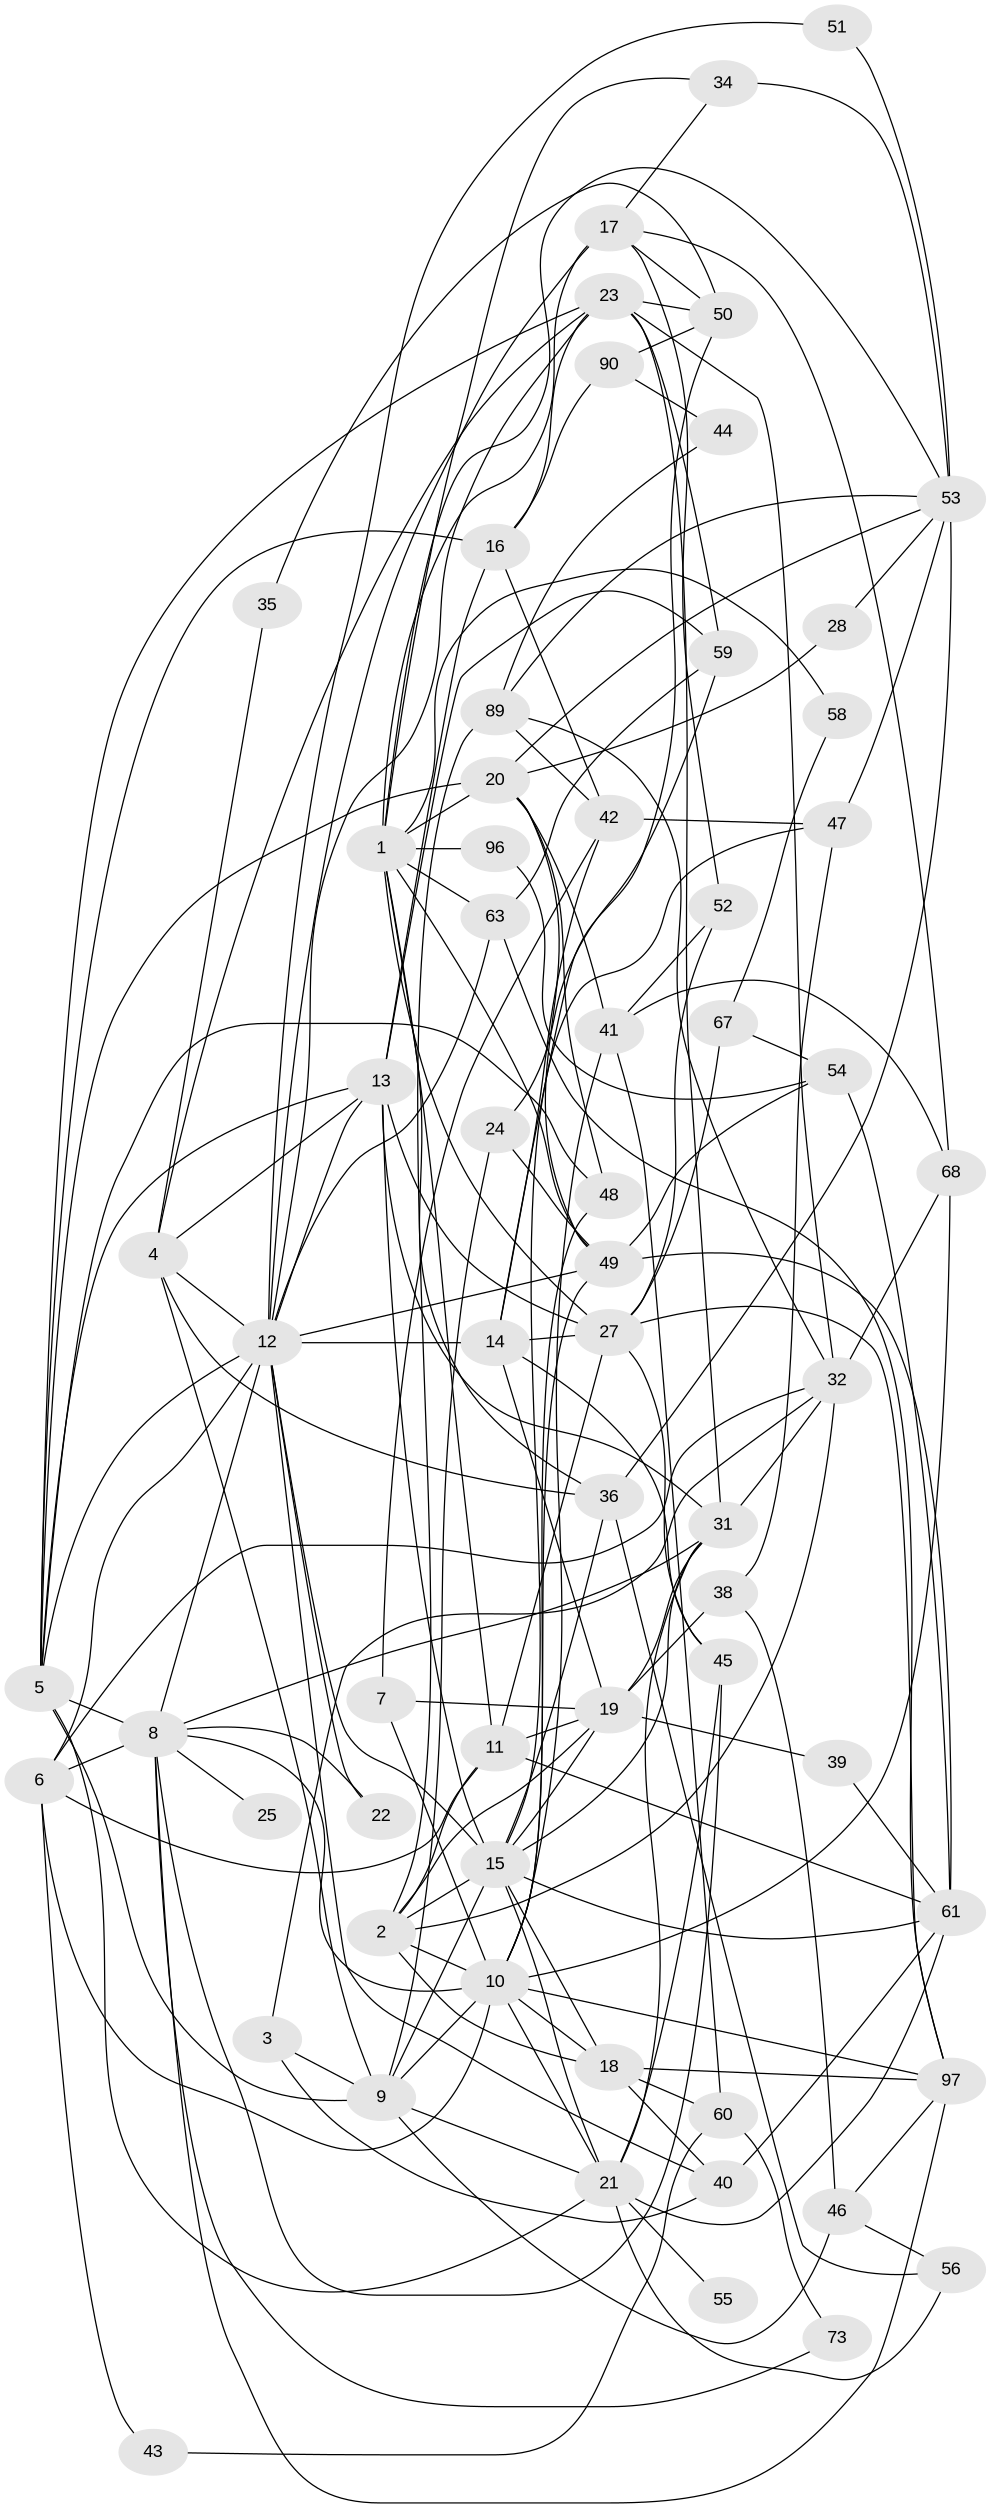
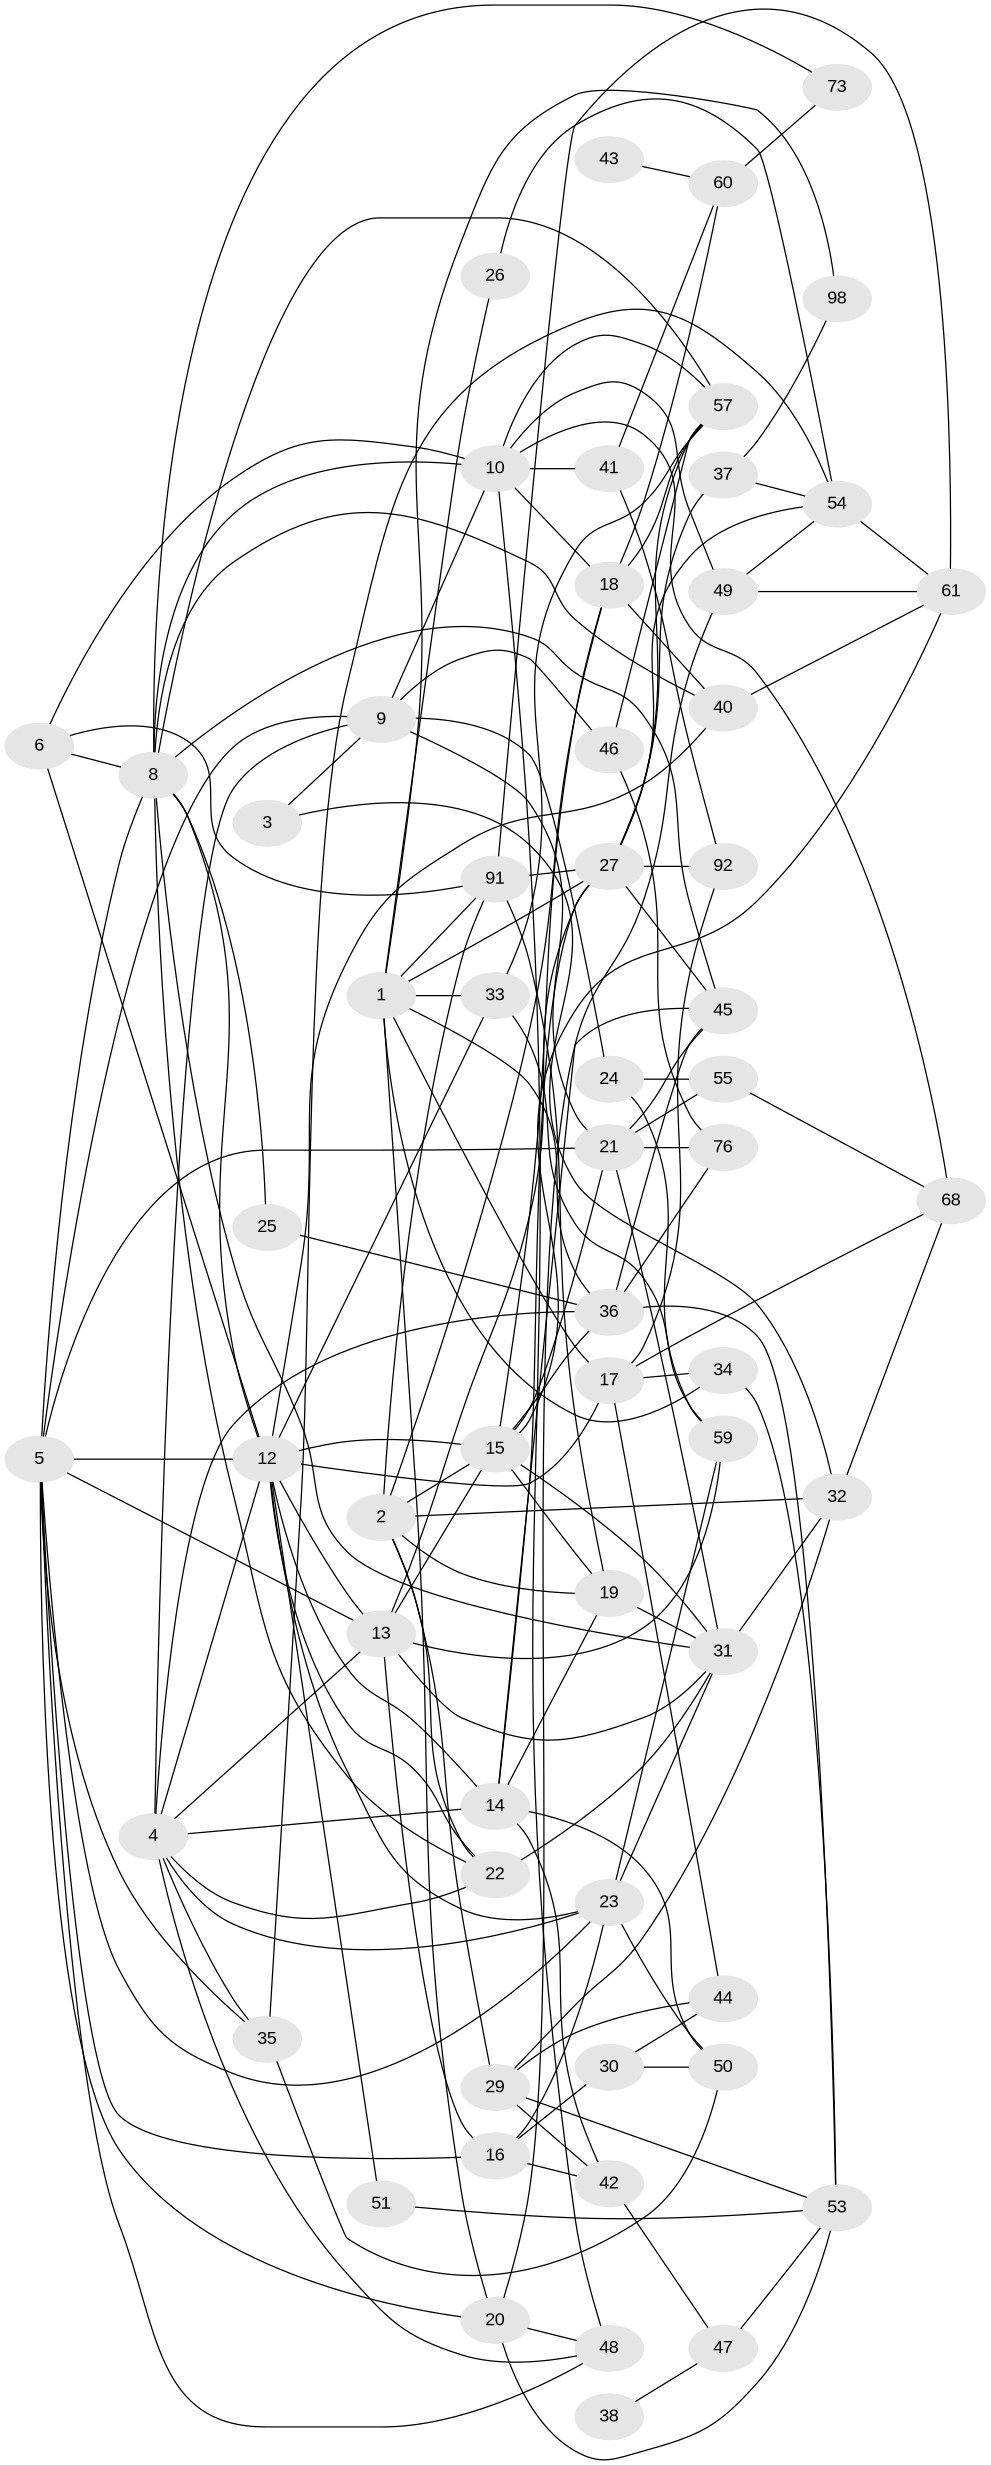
(541, 272) -> none
(666, 272) -> (672, 1718)
(609, 365) -> (609, 2067)
none -> (682, 568)
(837, 627) -> none
(495, 712) -> (495, 2088)
(837, 716) -> (837, 299)
(793, 775) -> none
(495, 849) -> (495, 276)
(723, 907) -> (723, 866)
(495, 917) -> (495, 996)
(580, 926) -> none
none -> (317, 957)
(821, 1000) -> (837, 1140)
(723, 1023) -> (723, 475)
(507, 1051) -> none
none -> (651, 1163)
(550, 1198) -> (657, 1079)
(532, 1240) -> none
none -> (431, 1268)
(452, 1300) -> none
(396, 1546) -> none
(666, 1652) -> none
(381, 1700) -> none
(495, 1748) -> (495, 879)
(837, 1763) -> none
none -> (84, 1777)
none -> (629, 1780)
none -> (331, 1821)
(811, 1895) -> none
none -> (311, 1918)
(438, 1958) -> (434, 1758)
(438, 1981) -> none
(951, 2081) -> (723, 407)
(552, 2083) -> none
(68, 2123) -> none
(842, 2133) -> none
(457, 2192) -> (382, 514)
none -> (288, 2193)
(951, 2270) -> (723, 1148)
